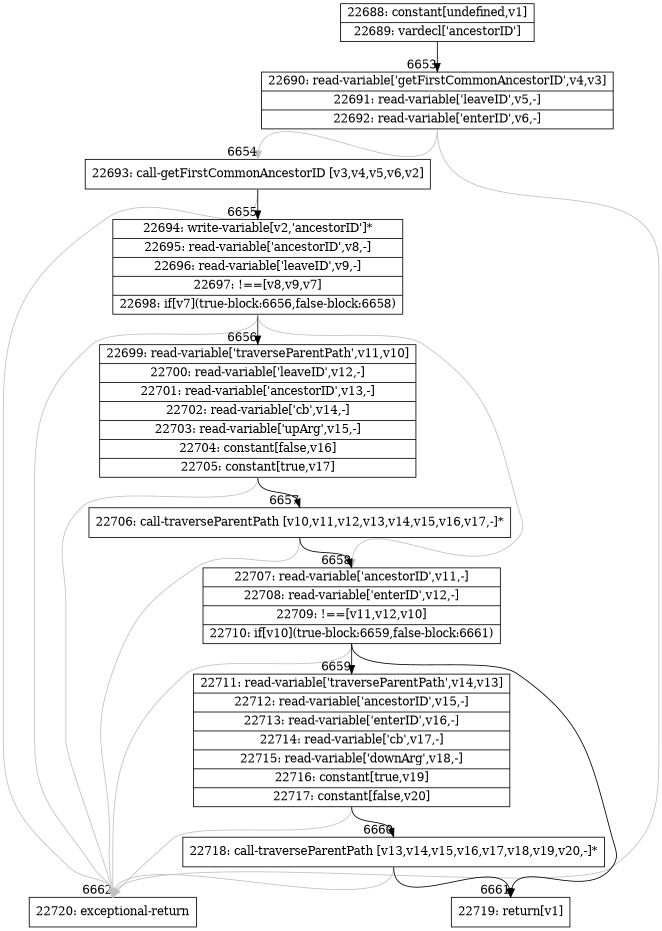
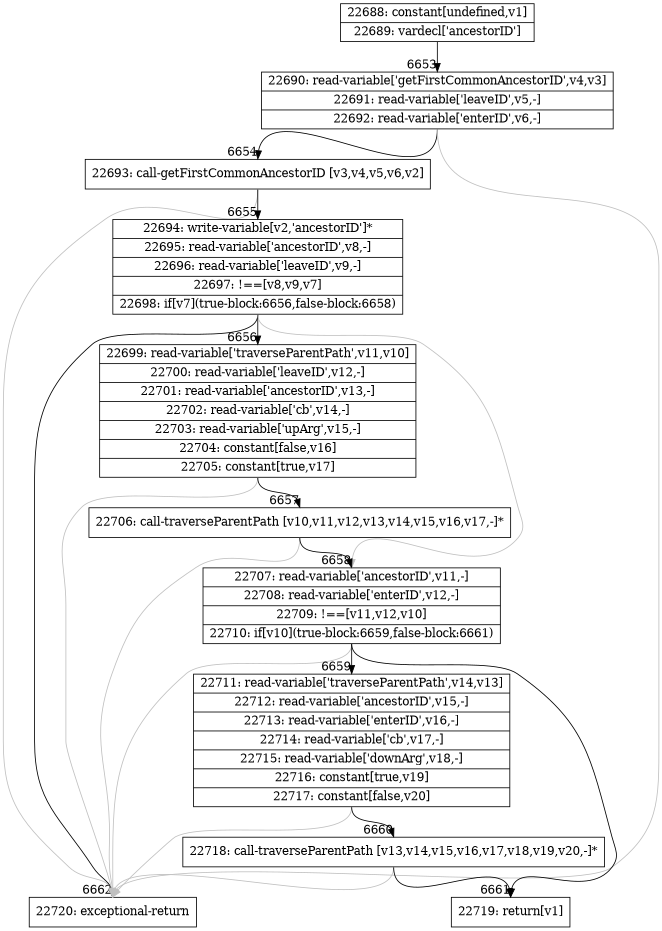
(352, 145) -> (352, 145)
(35, 532) -> (35, 532)
